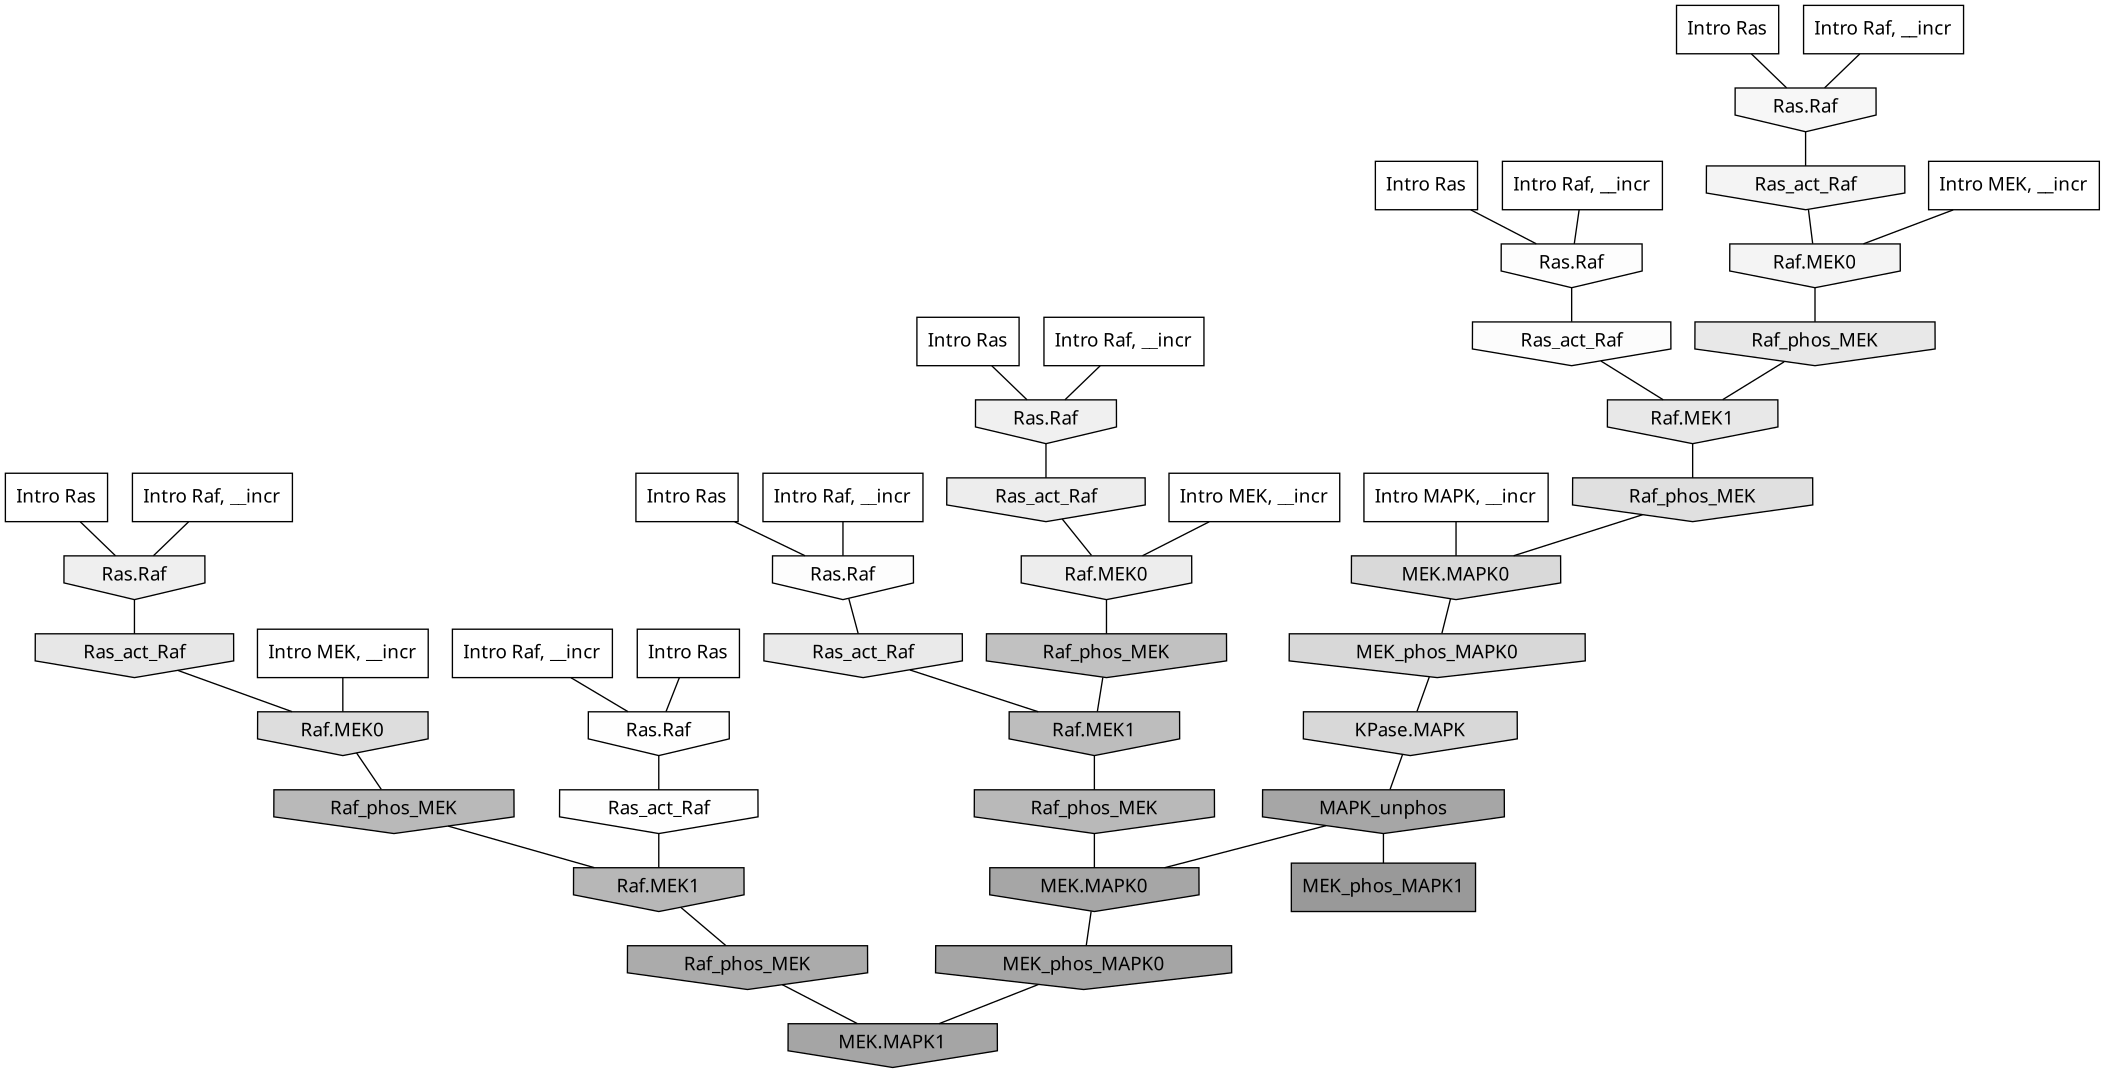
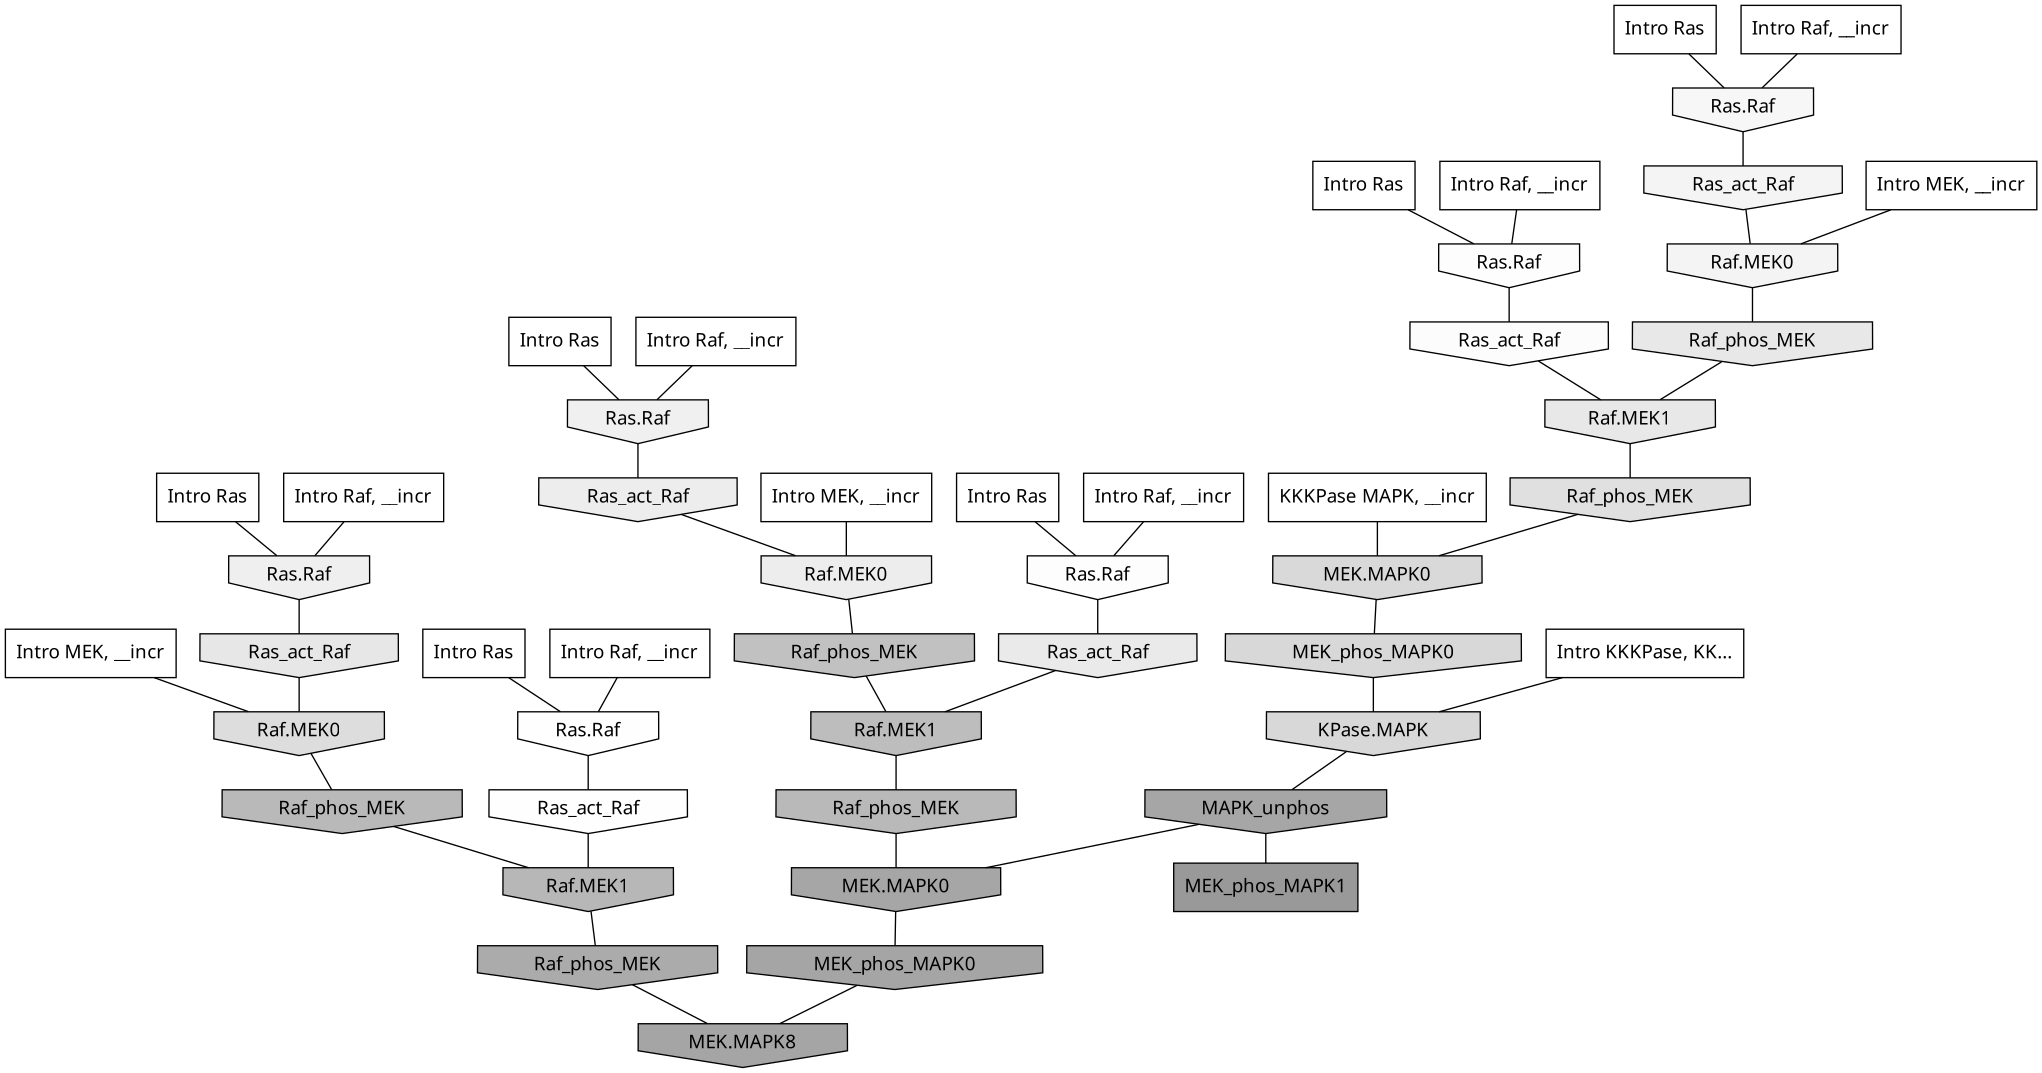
(1456, 497) -> (1377, 497)
none -> (1645, 653)
(893, 1043) -> (743, 1043)
